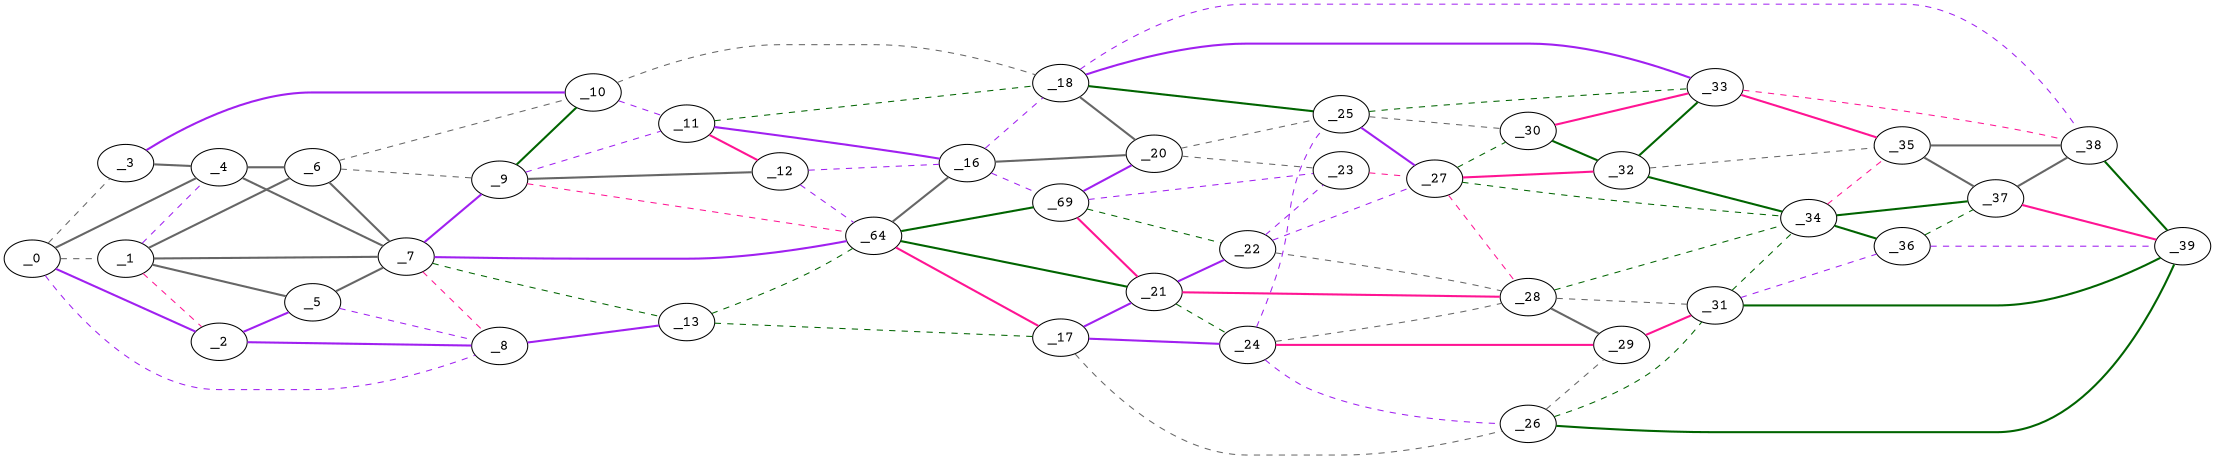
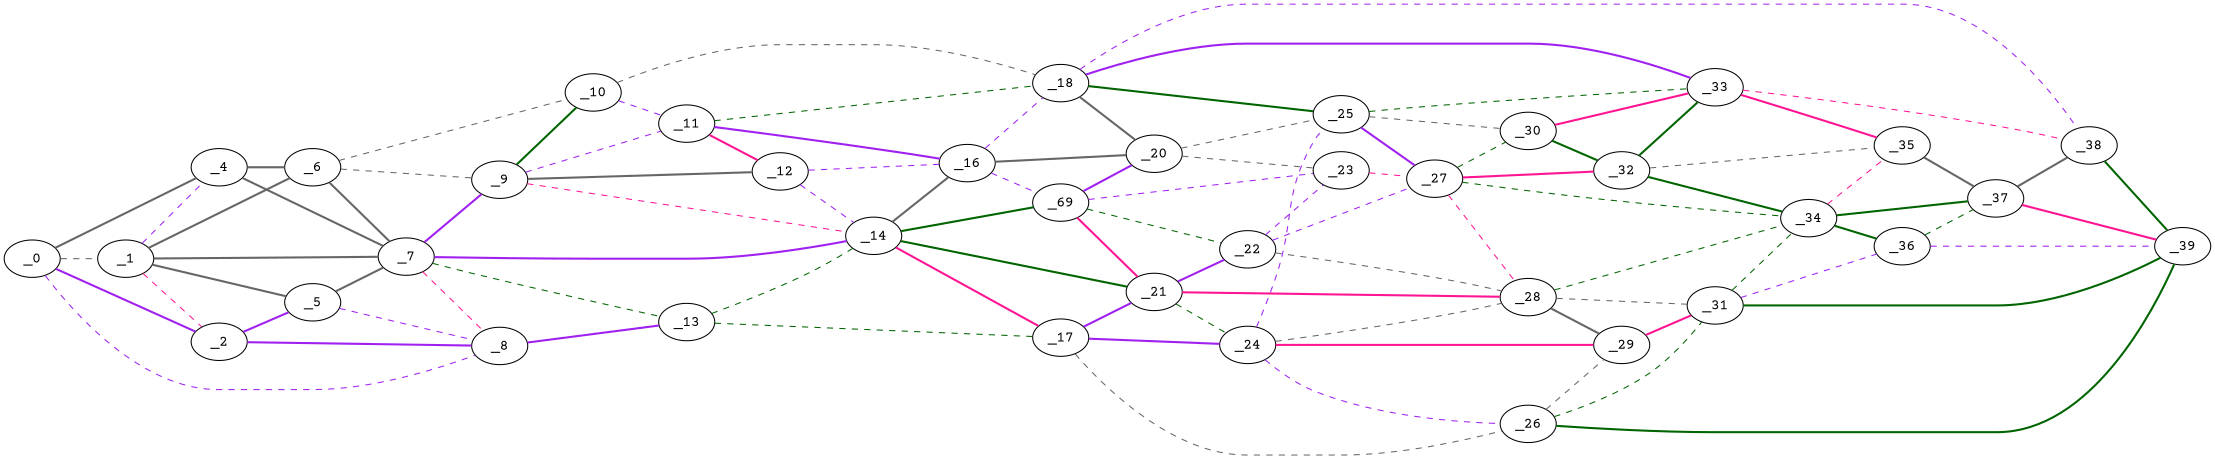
(1996, 145) -> none
(126, 163) -> none
(874, 236) -> (874, 236)
